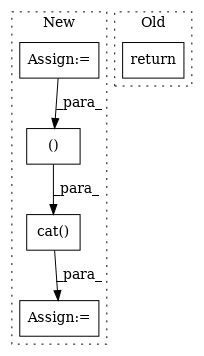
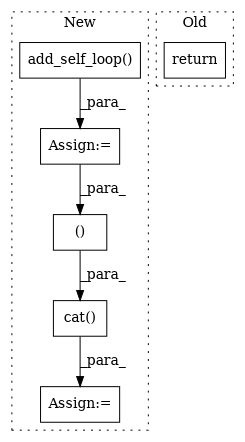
none -> (80, 60)
